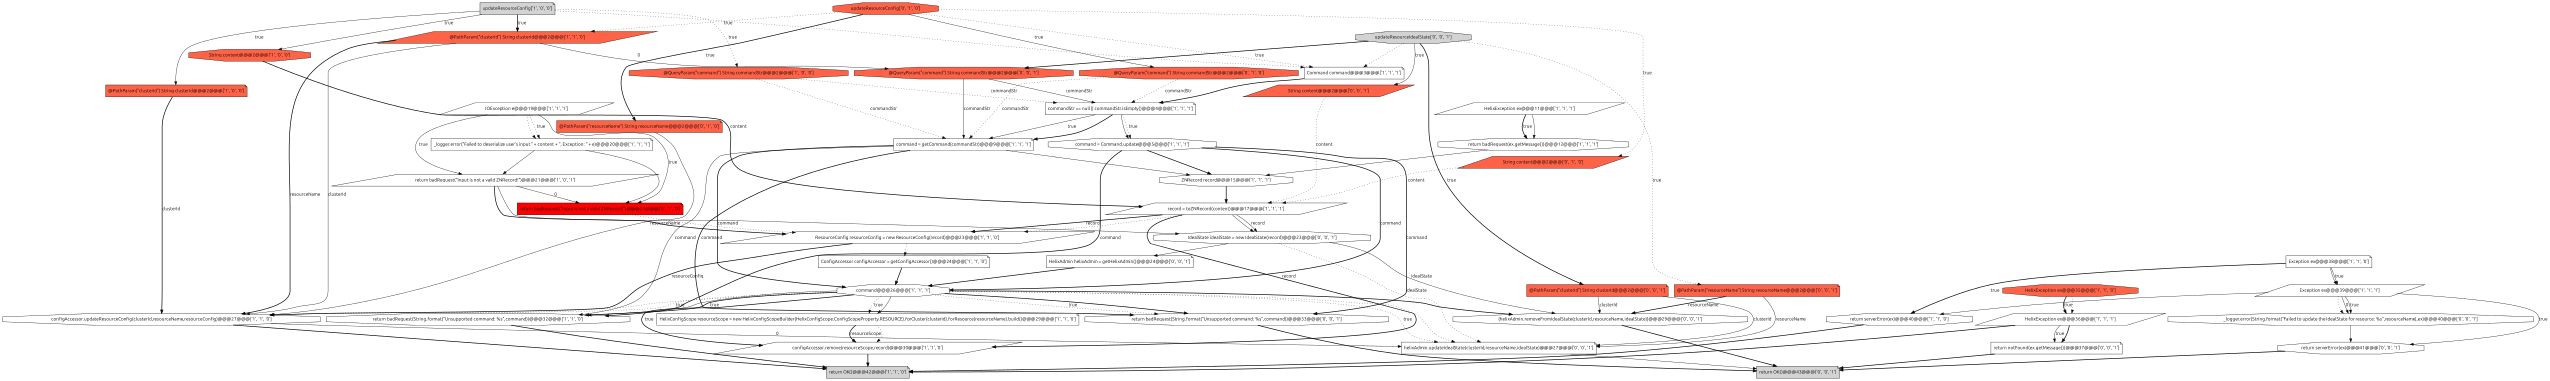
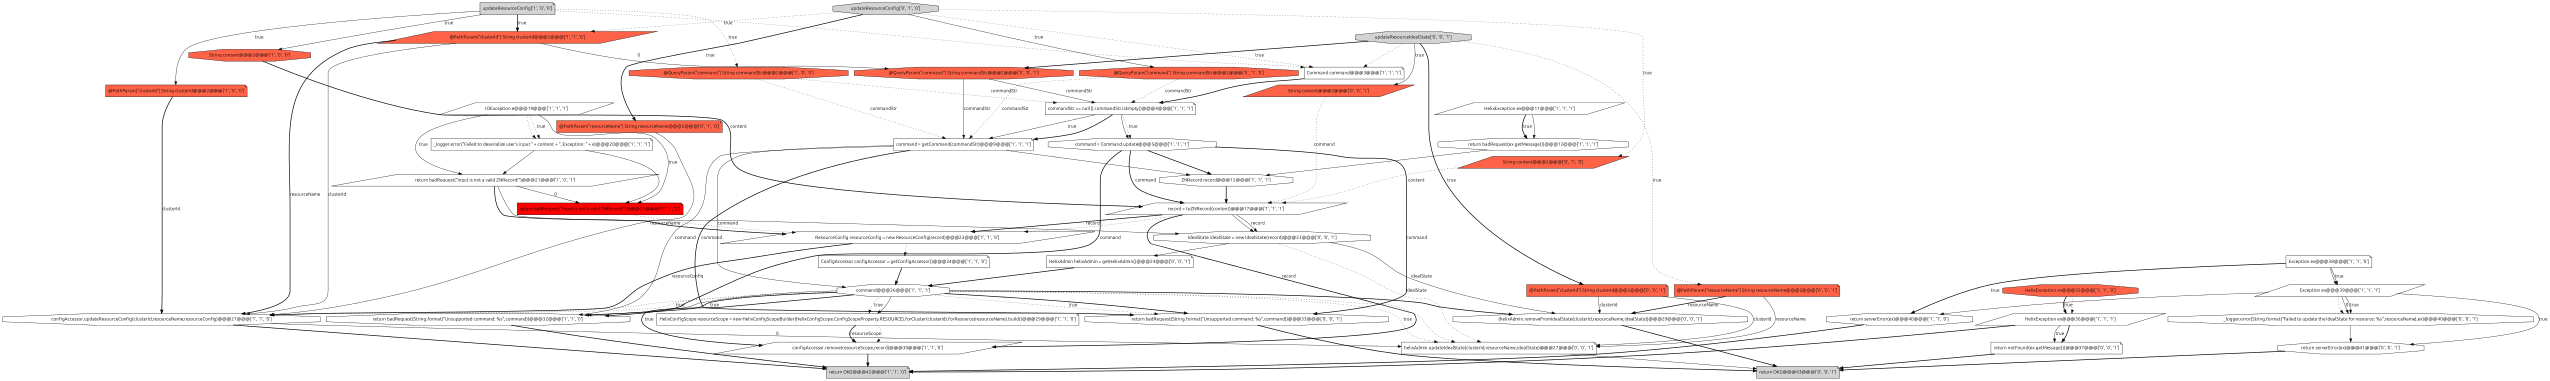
(886, 9) -> (886, 9)
(1324, 144) -> (1324, 144)
(717, 191) -> (717, 191)
(1292, 271) -> (1140, 190)
